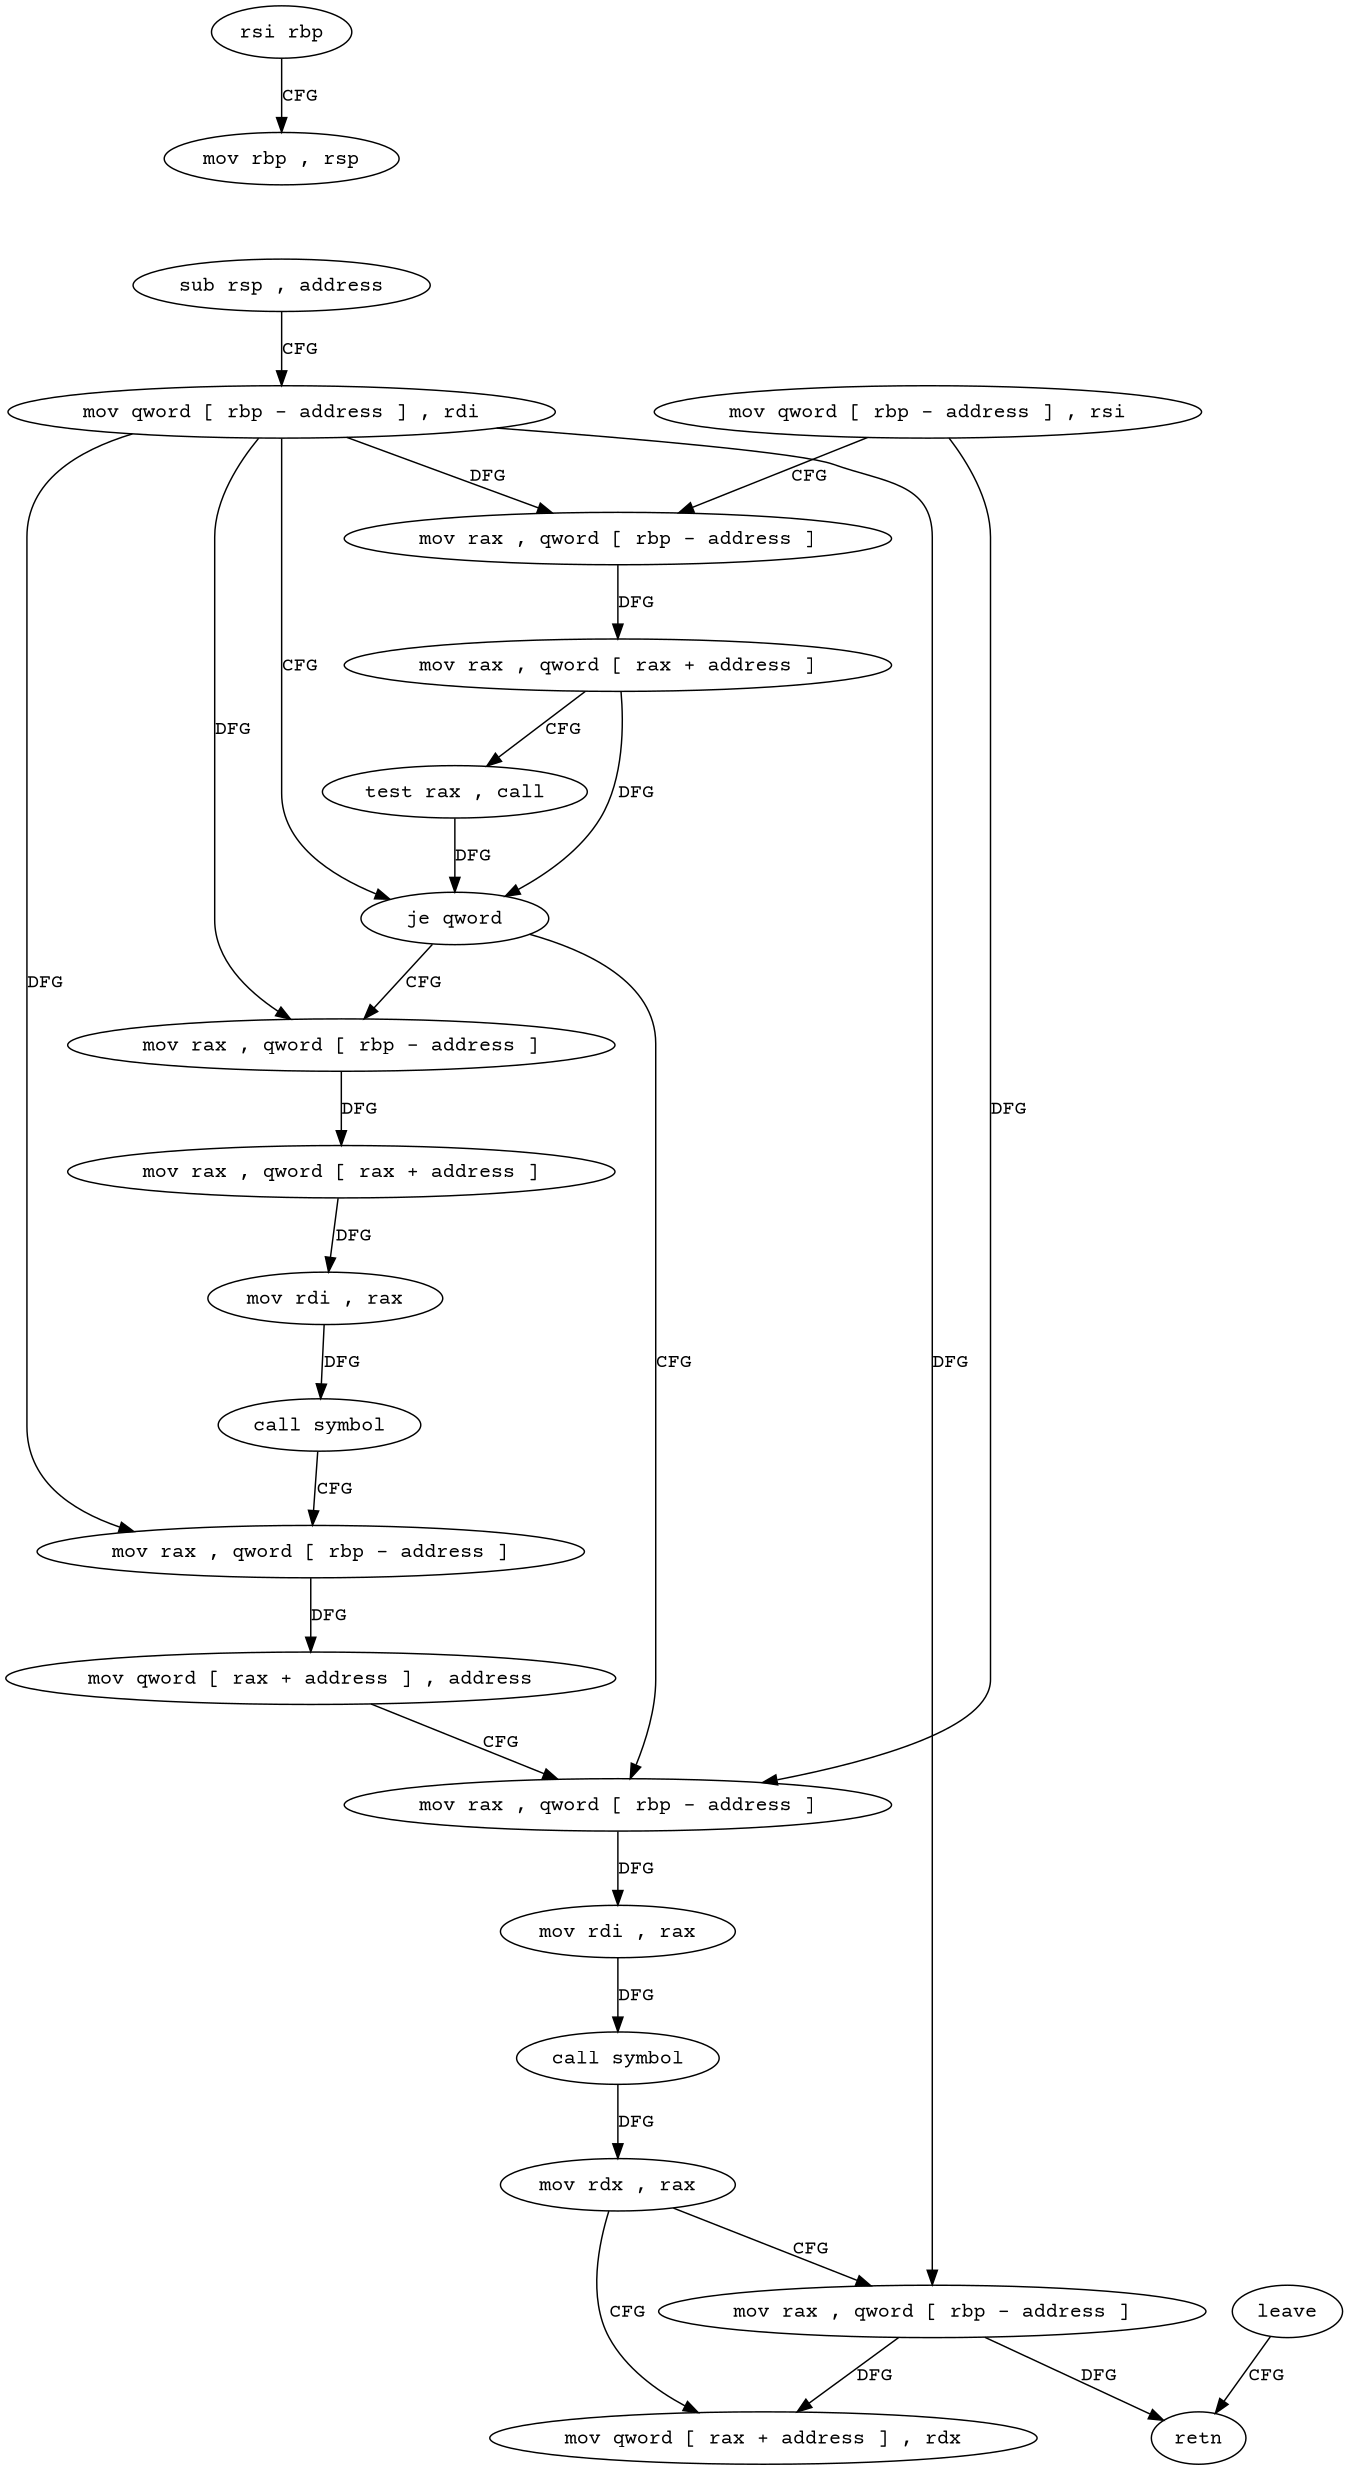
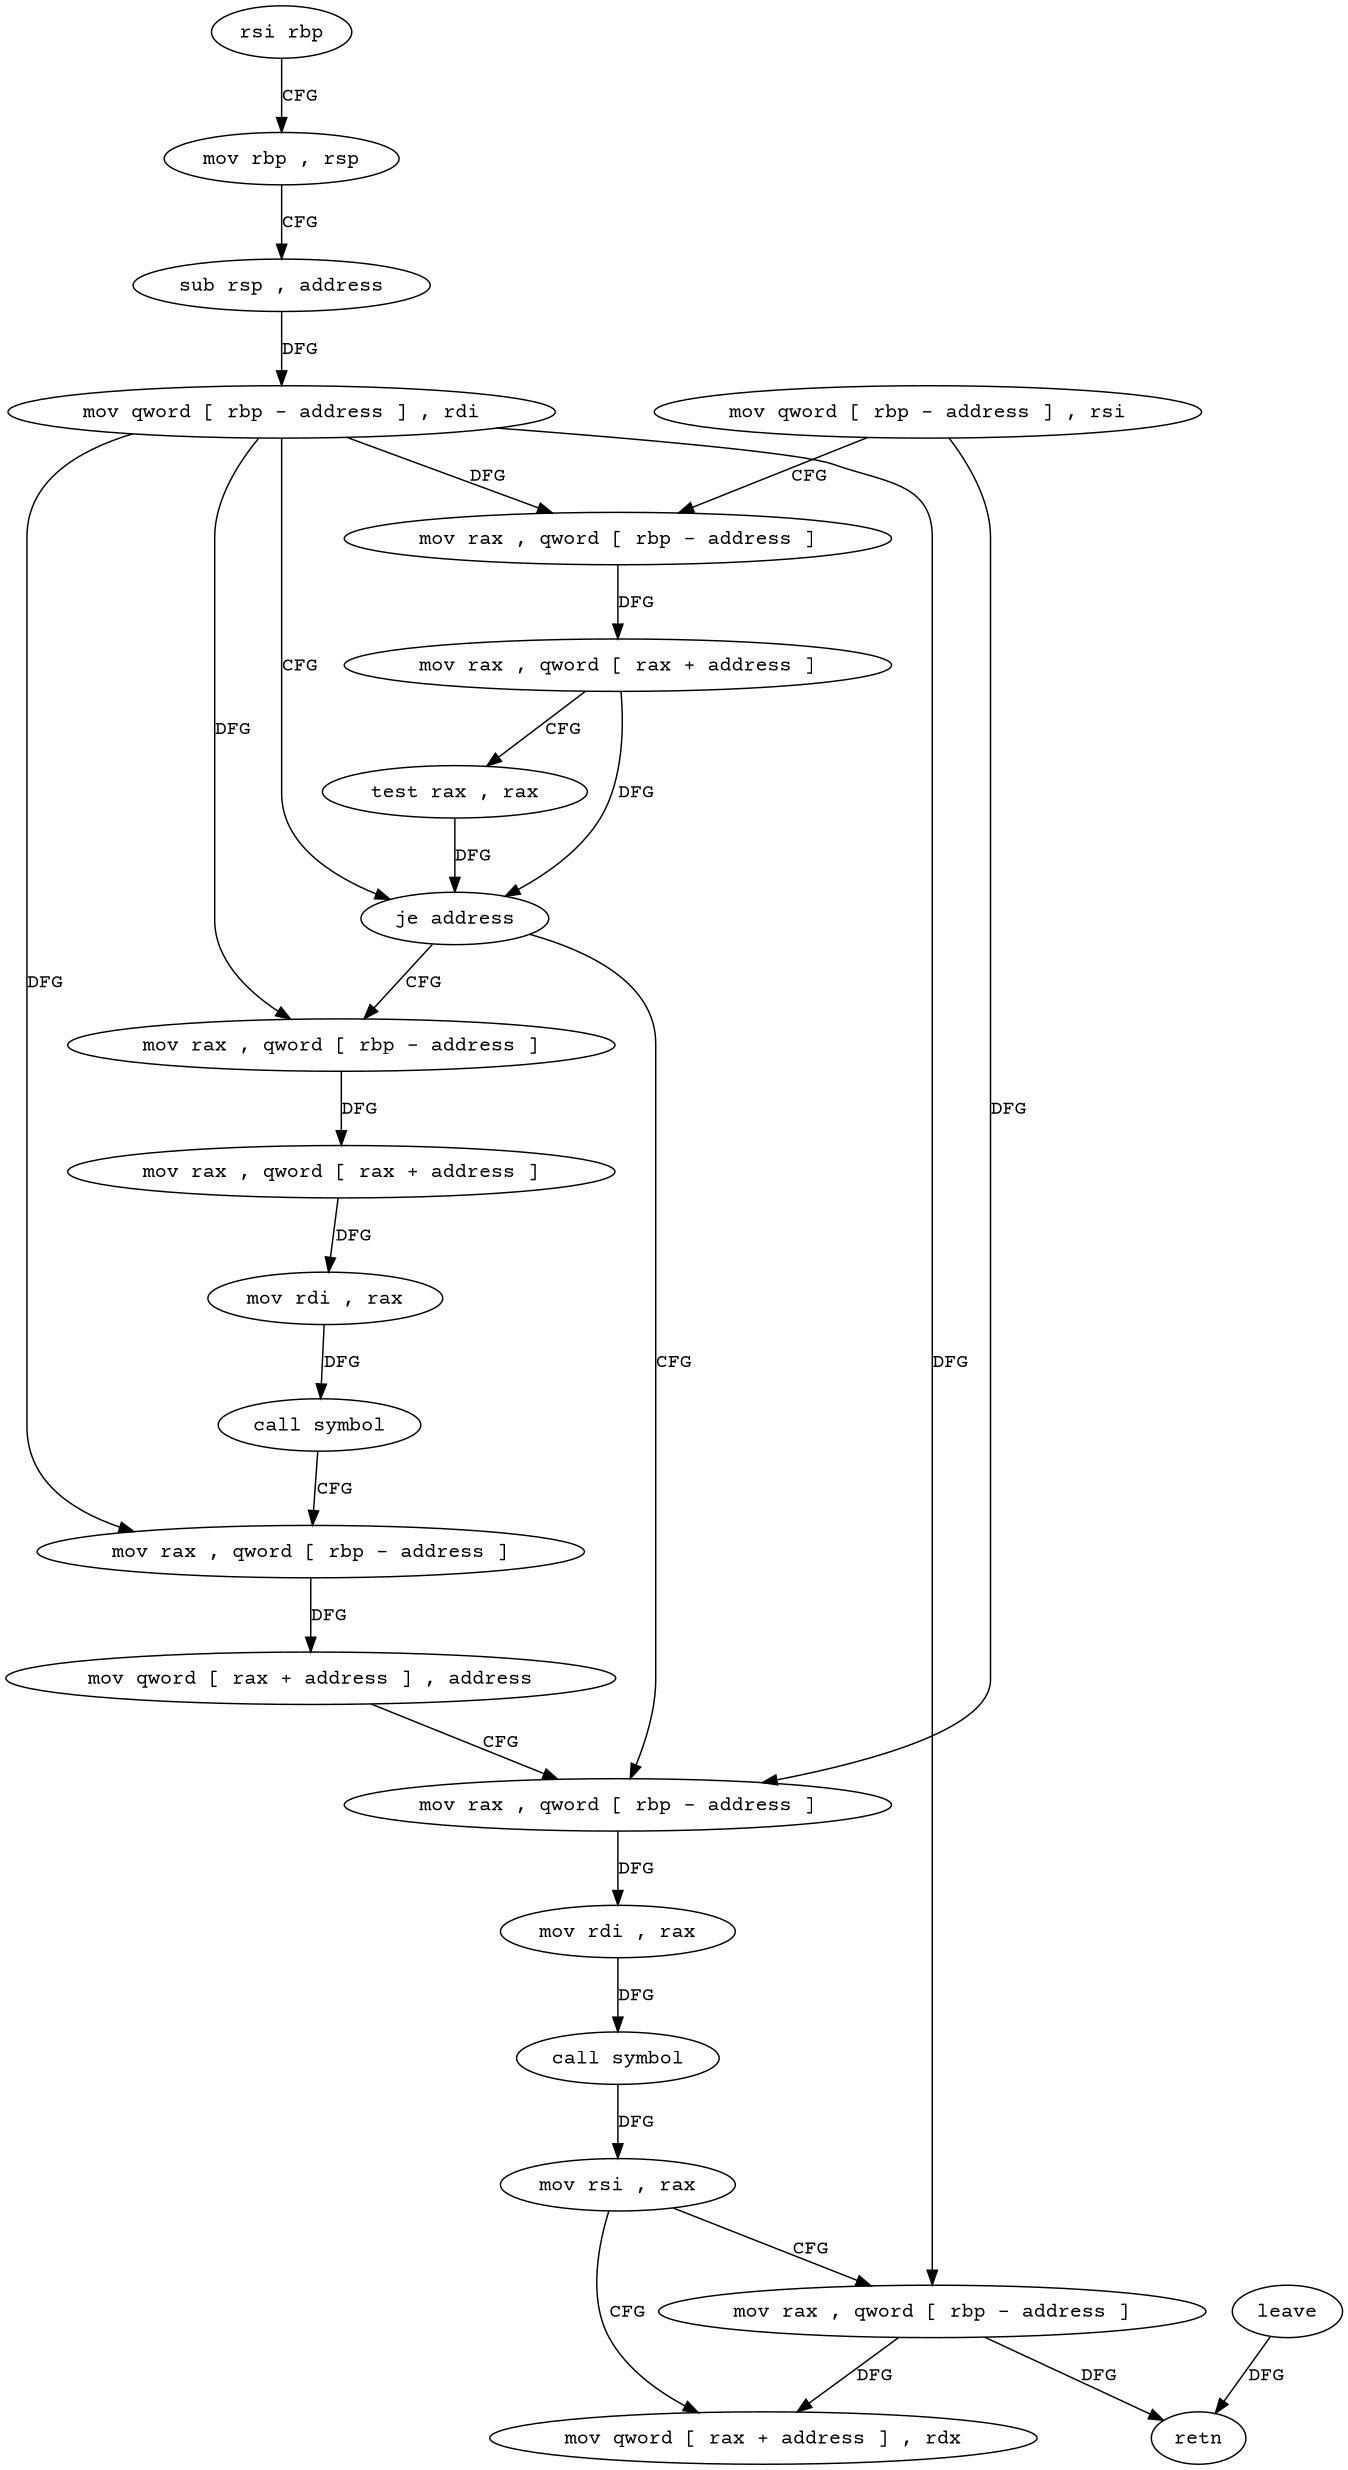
none -> (282, 215)
(300, 349) -> (300, 349)
(455, 792) -> (455, 792)
(455, 918) -> (455, 918)
(618, 2185) -> (618, 2185)
(1266, 2375) -> (1266, 2375)
